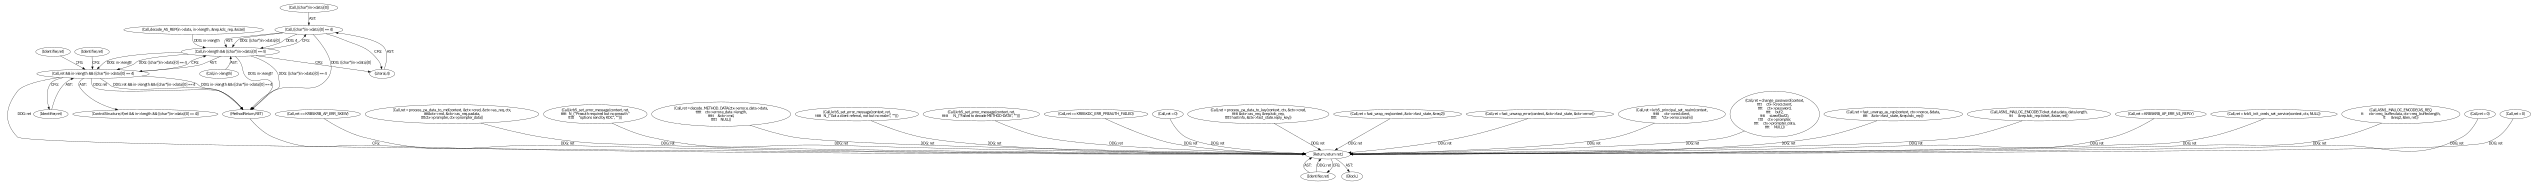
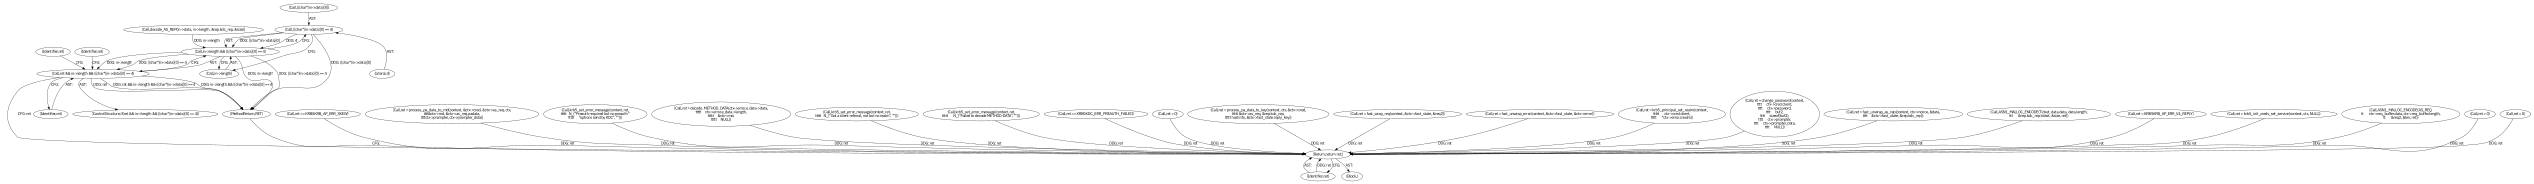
(357, 45) -> (279, 57)
(312, 64) -> (221, 61)
(24, 114) -> (24, 114)
